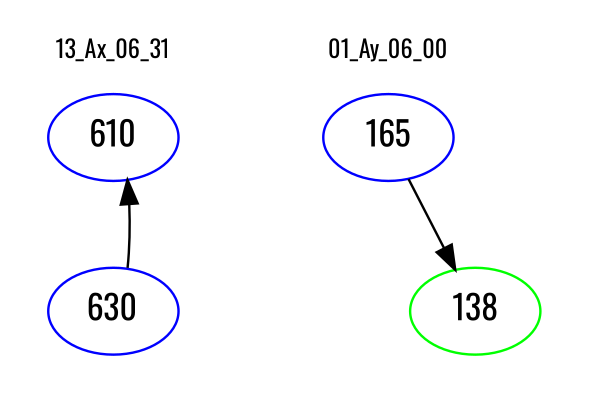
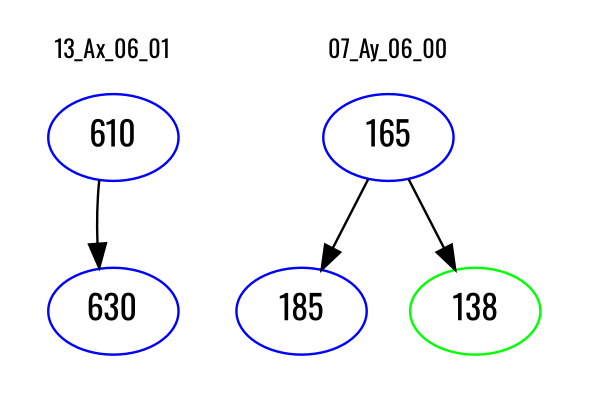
(113, 52) -> (113, 52)
(388, 52) -> (388, 52)
(130, 236) -> (97, 212)
none -> (302, 311)
